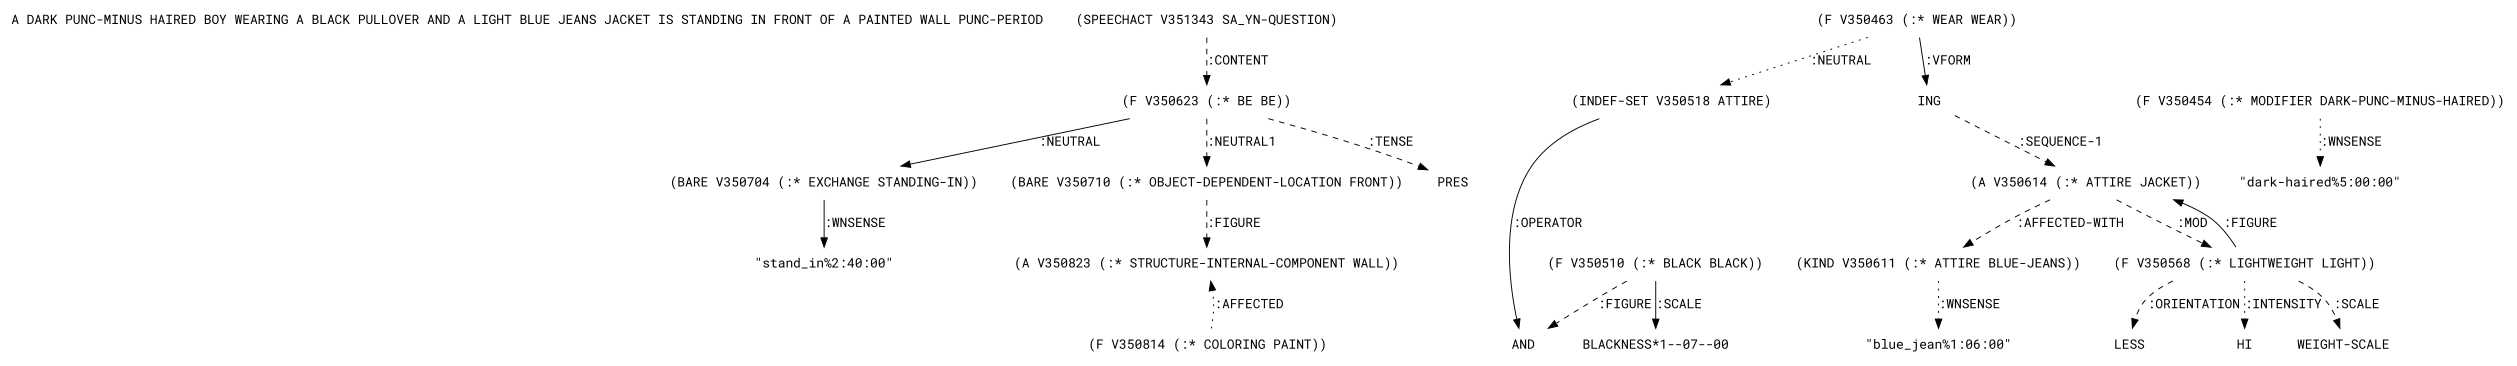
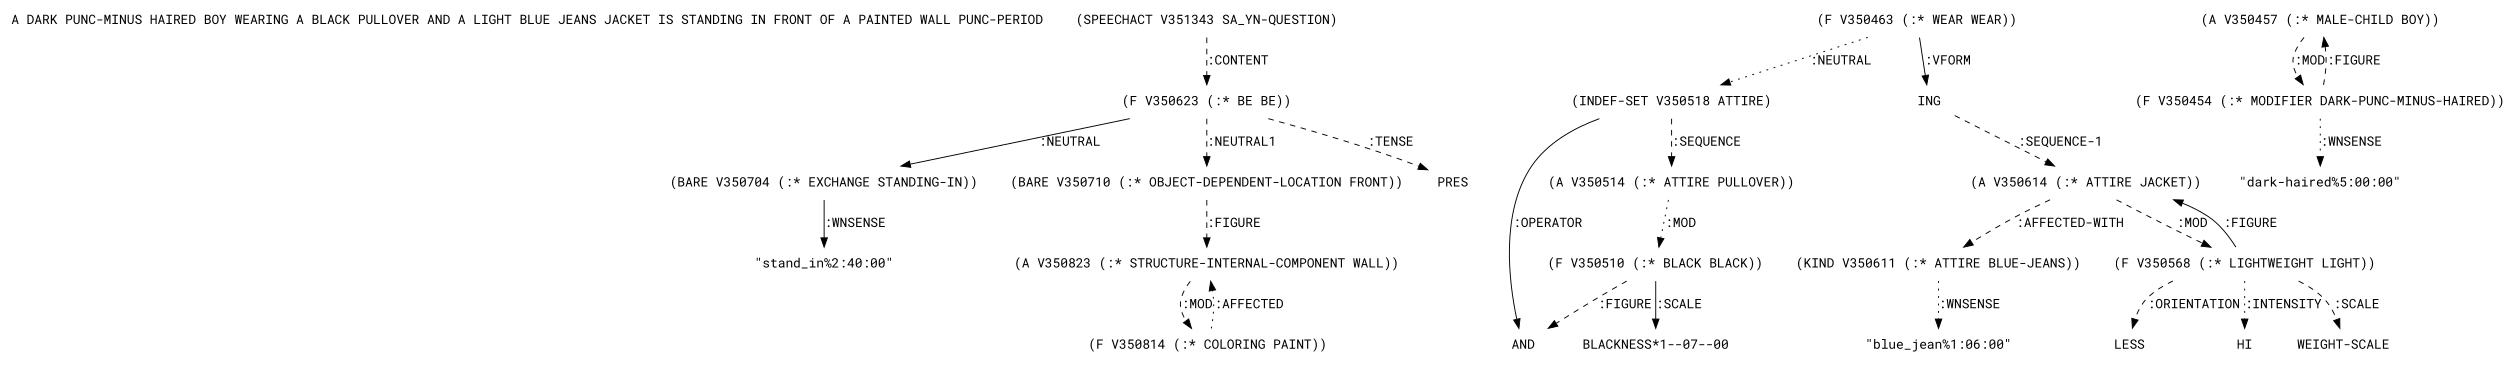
none -> (2320, 21)
none -> (1672, 183)
none -> (1181, 300)
